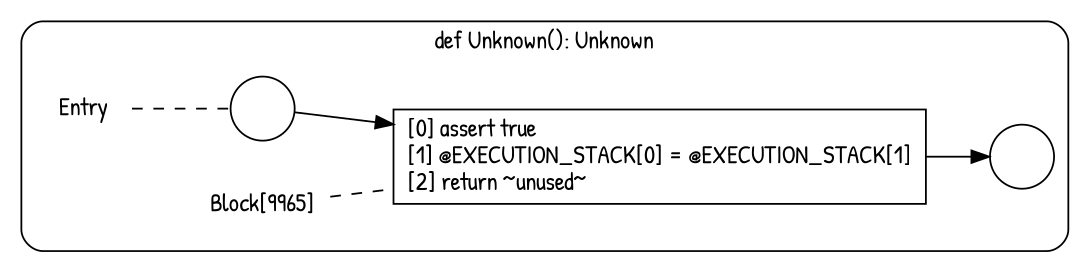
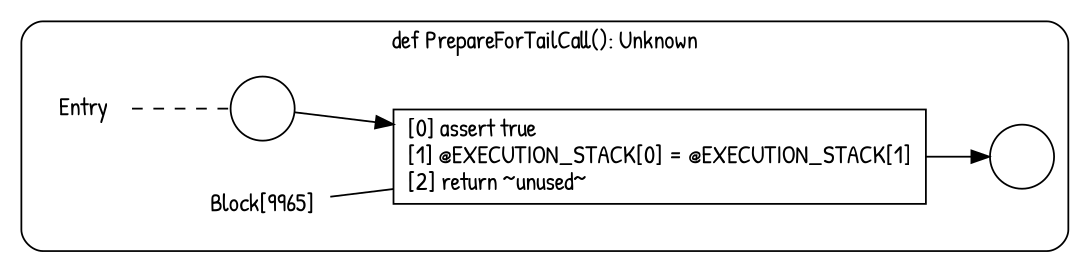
(545, 42) -> (545, 42)
(362, 193) -> (362, 193)
